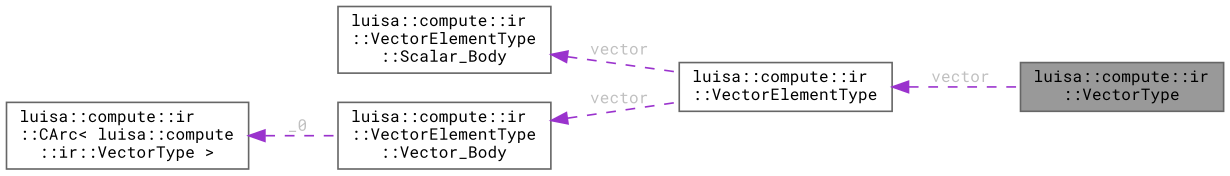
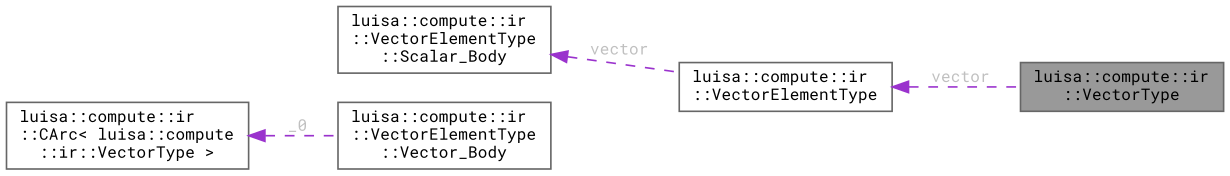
(623, 110) -> none
